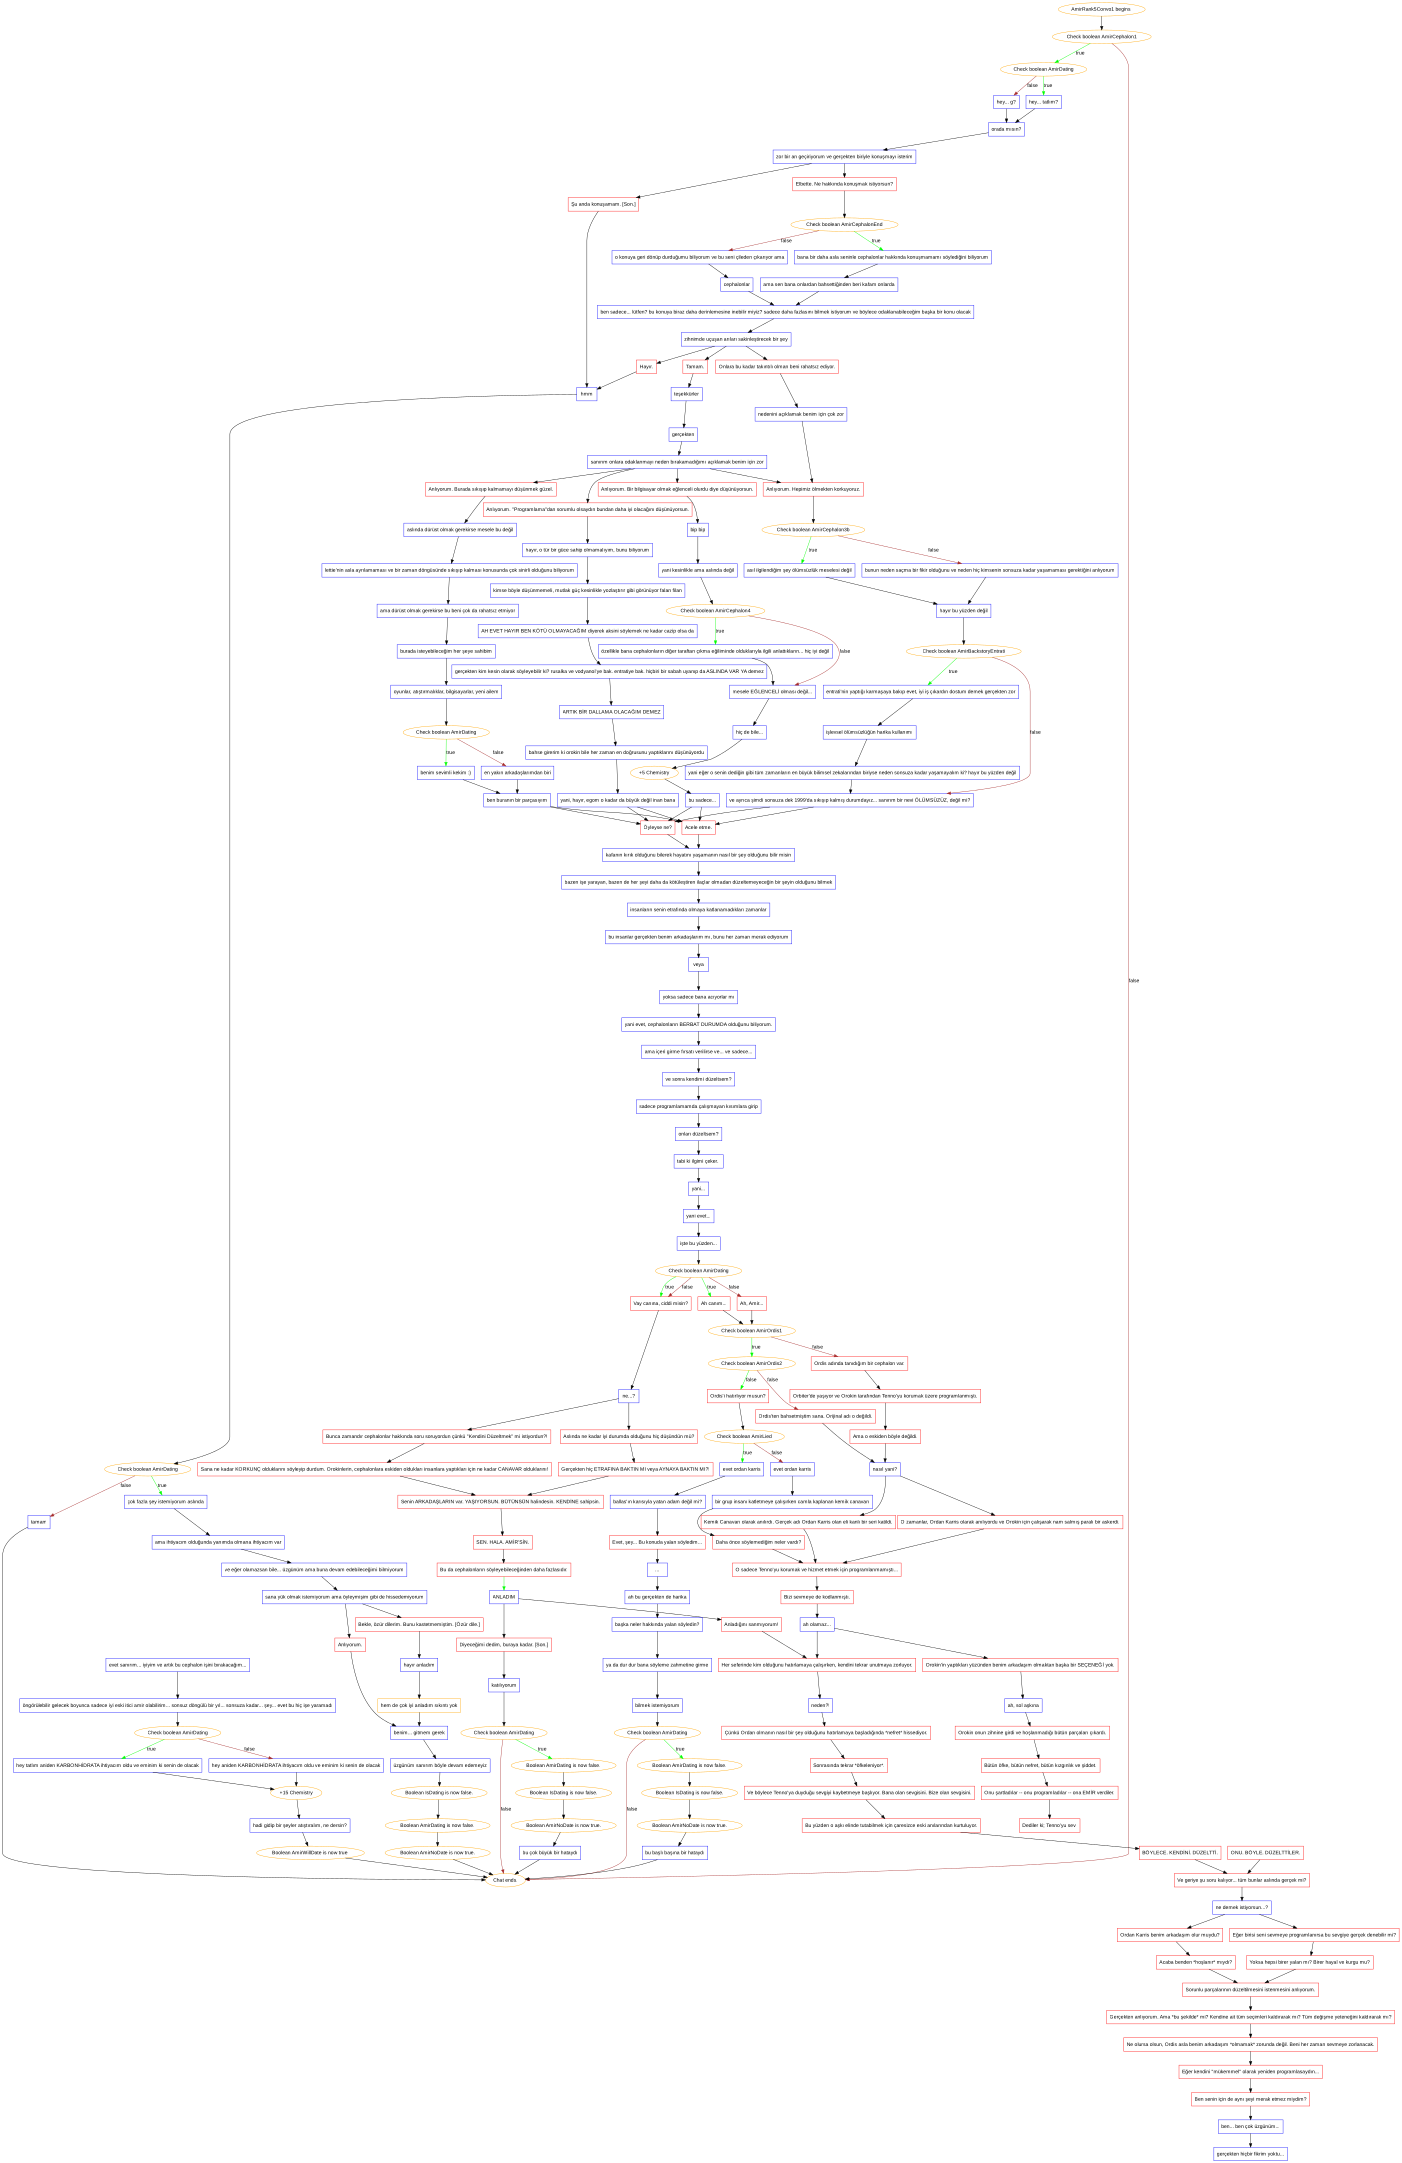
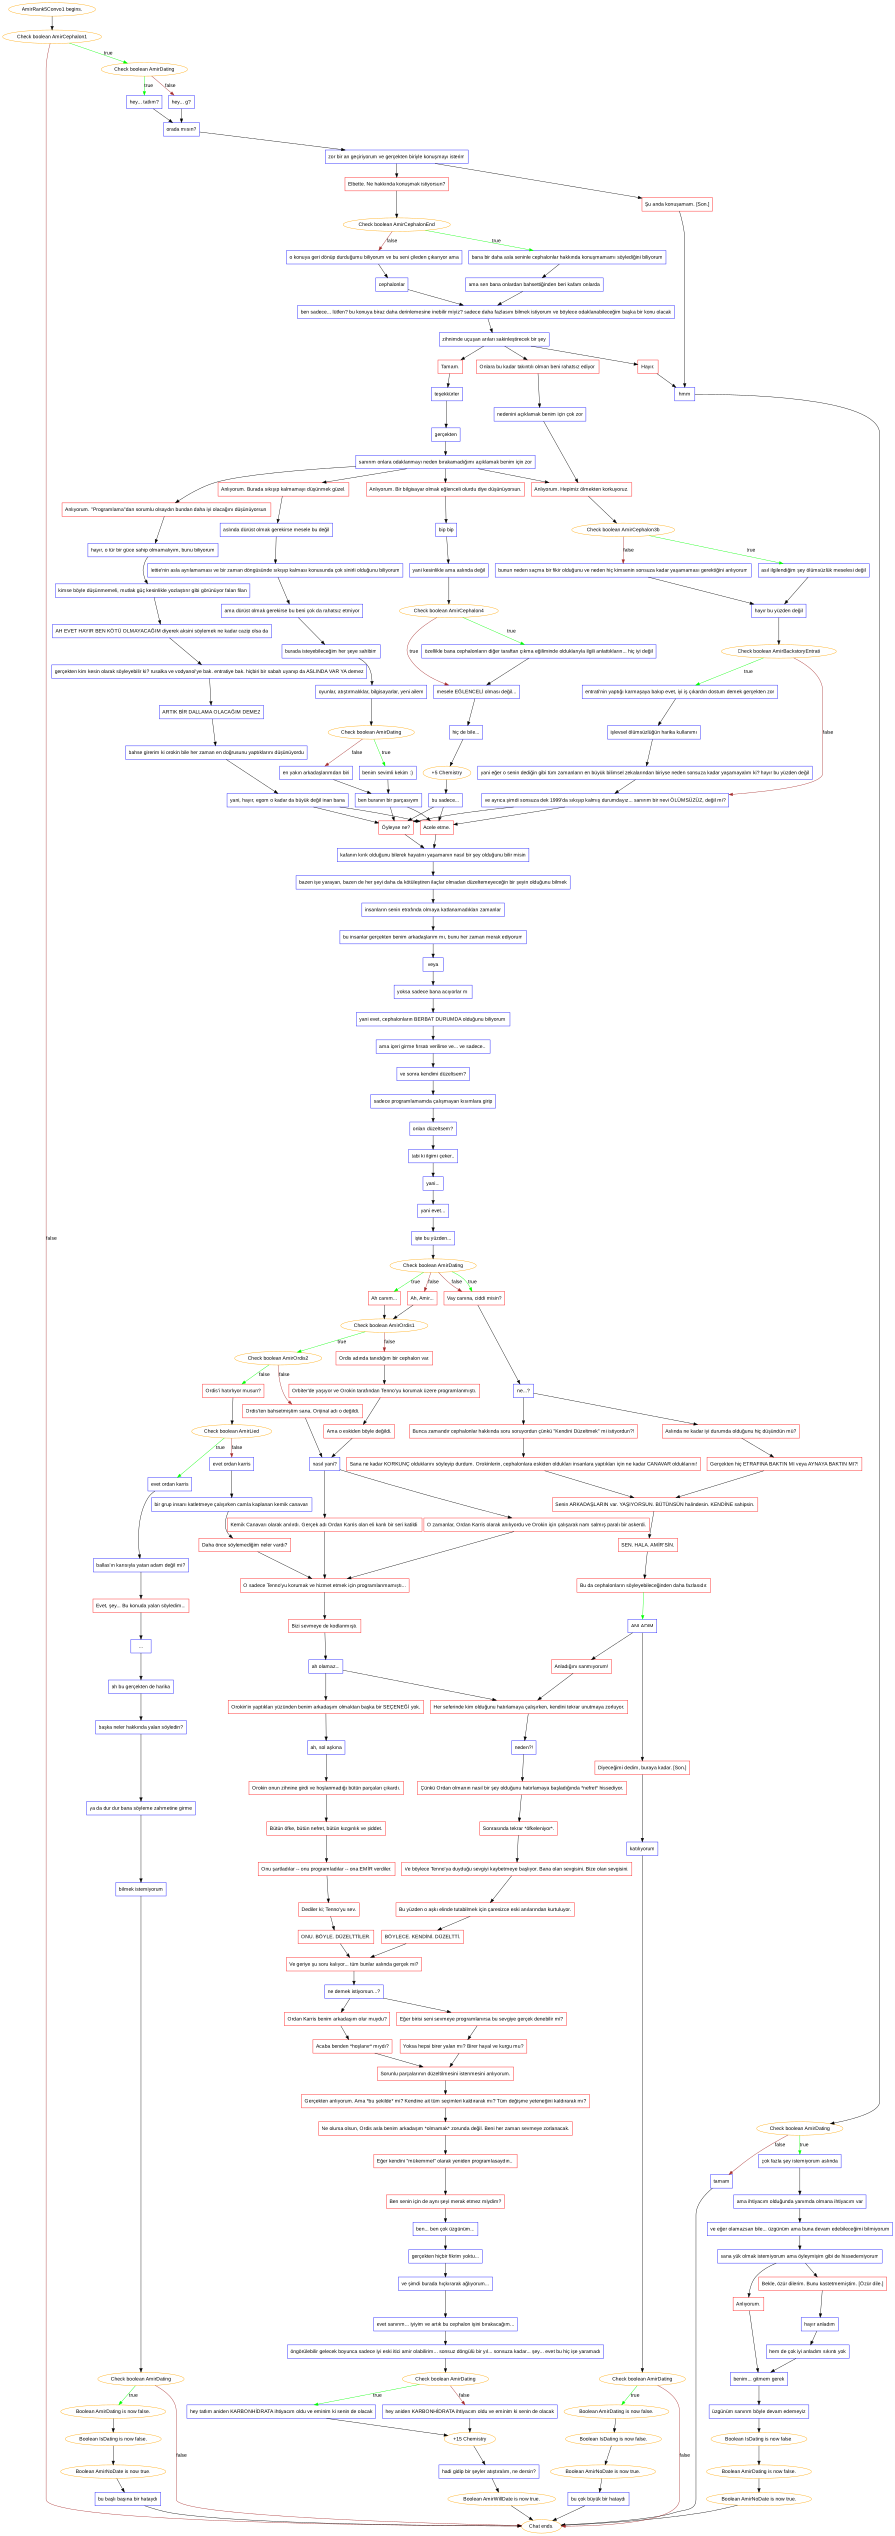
(845, 651) -> (414, 651)
(419, 1706) -> (808, 2352)
none -> (332, 1921)
none -> (445, 2284)
